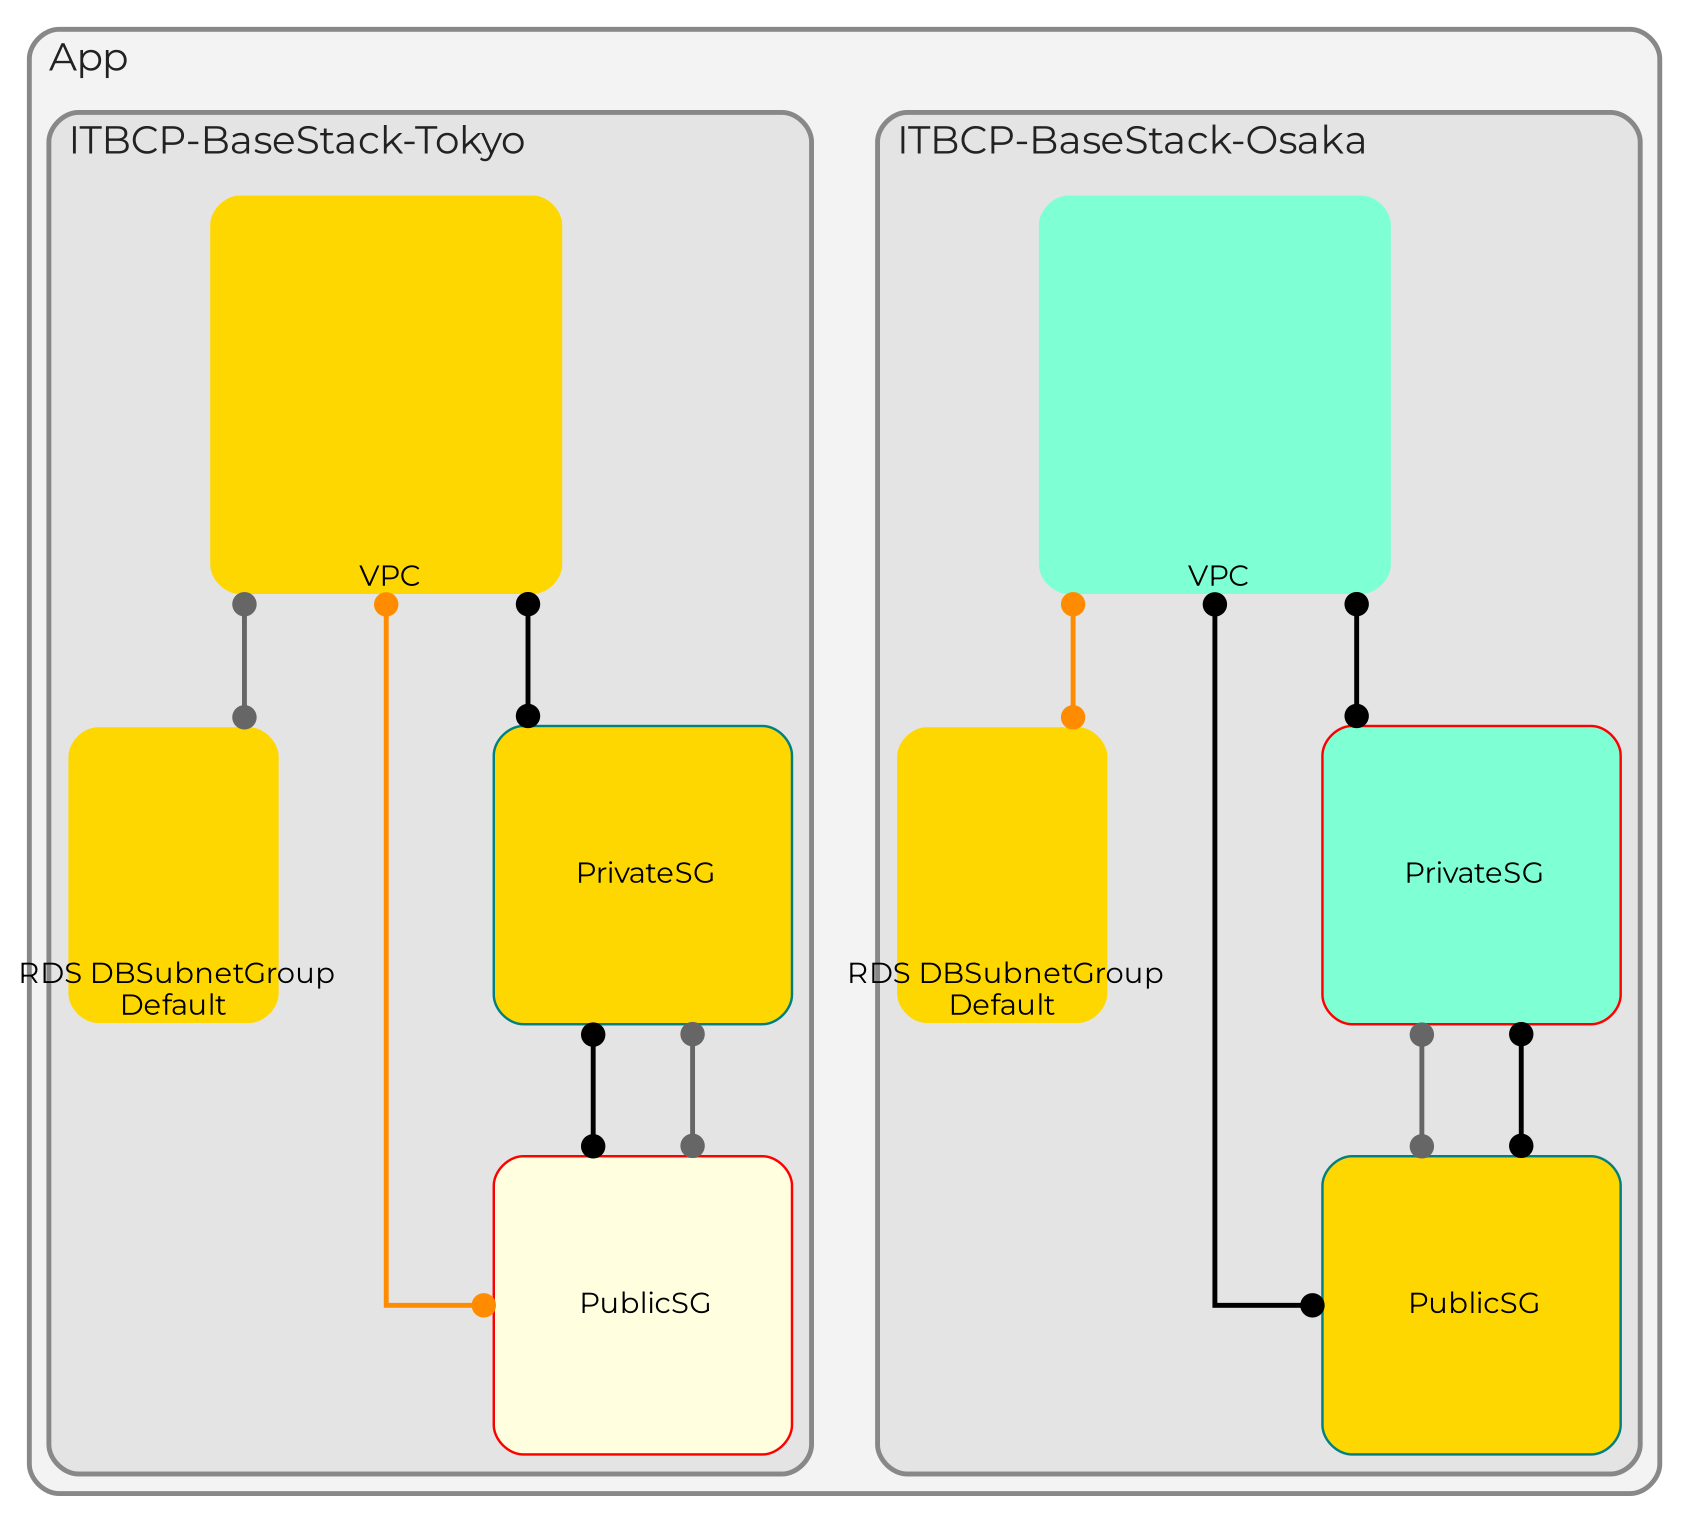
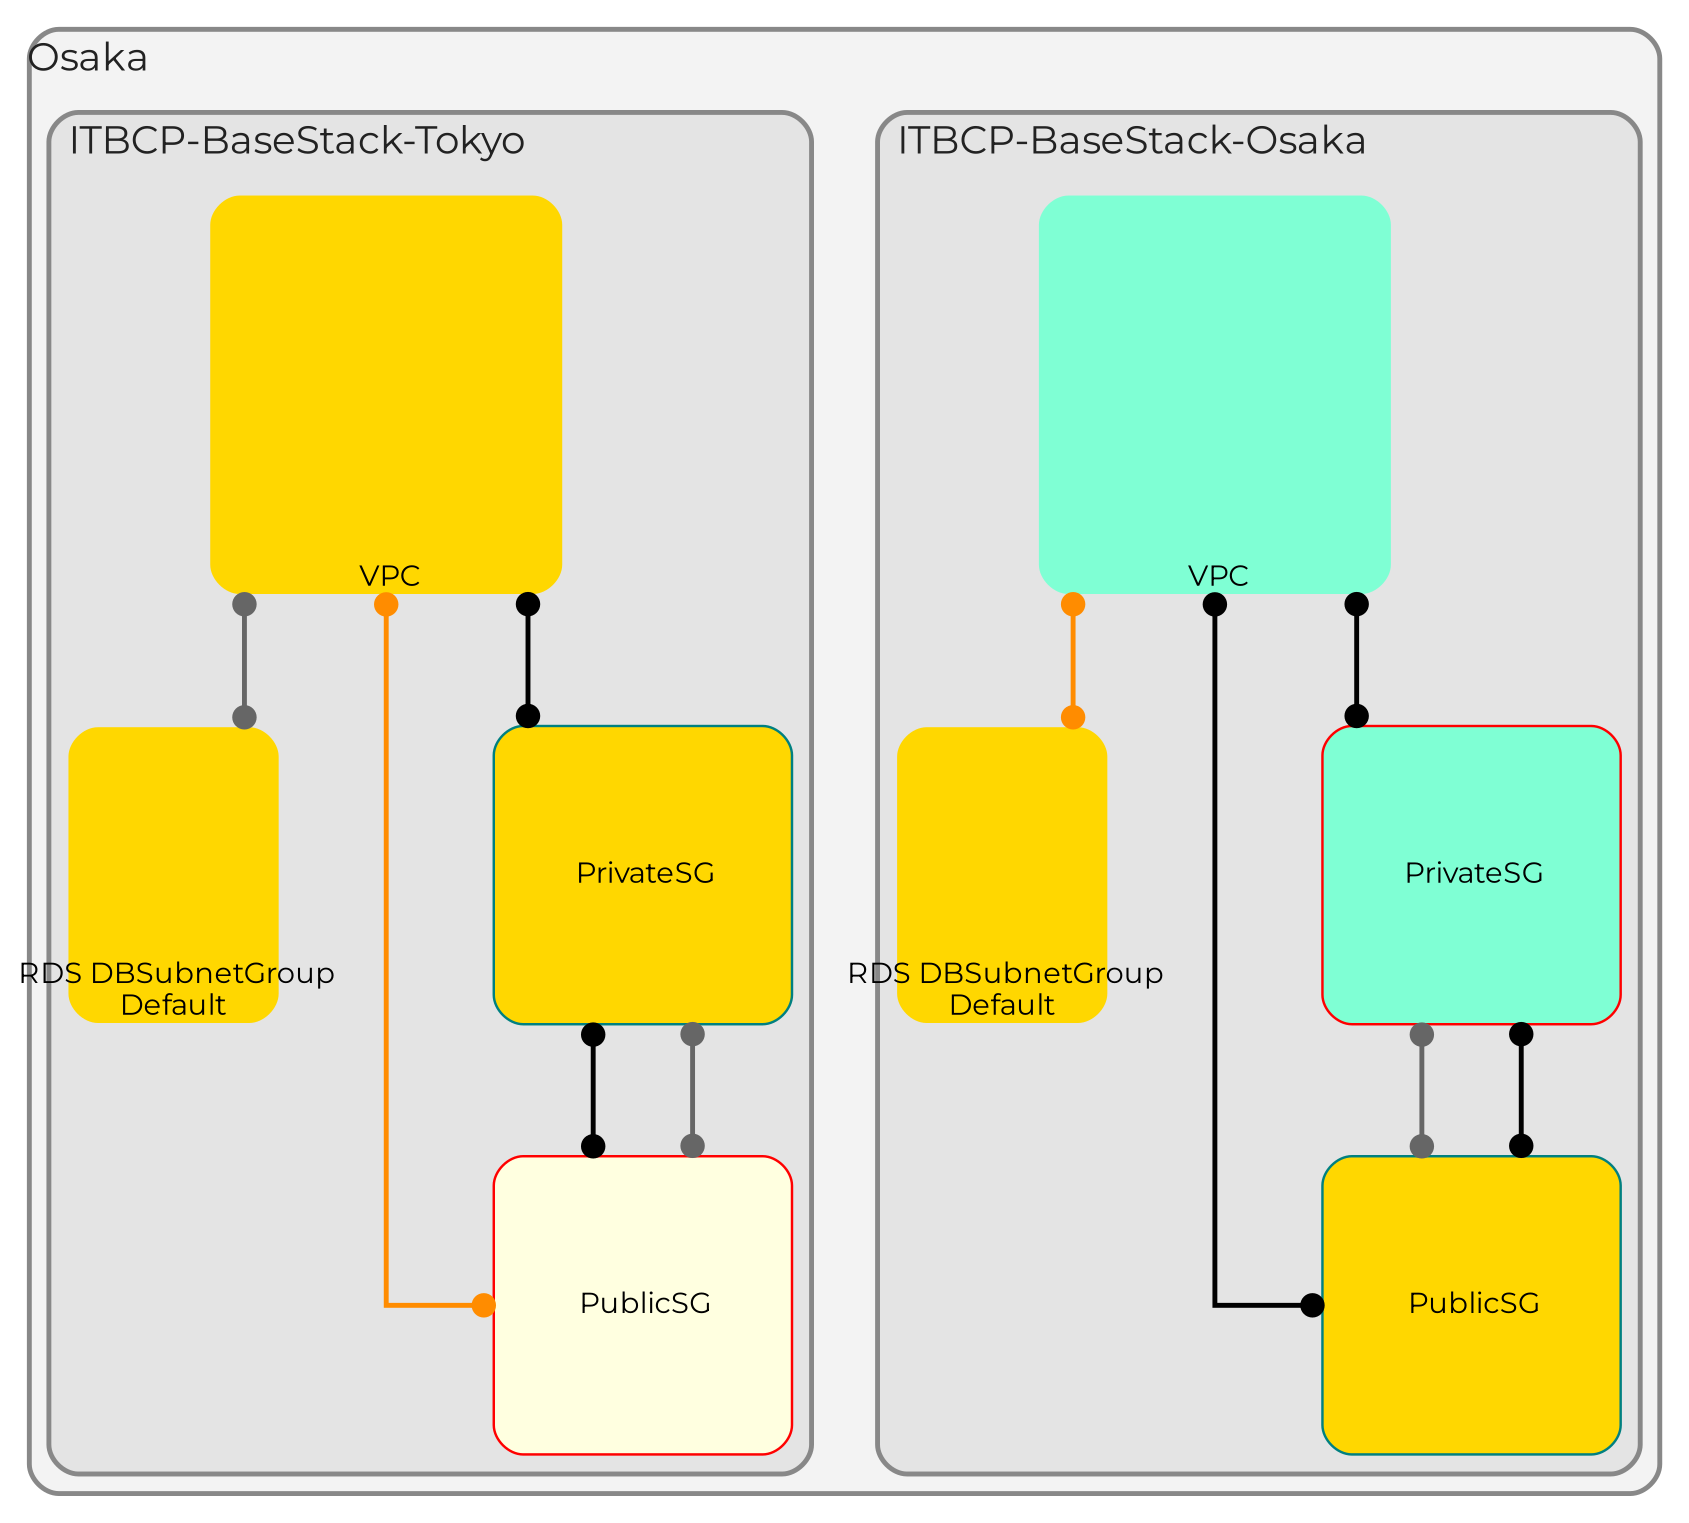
(89, 61) -> (89, 61)
